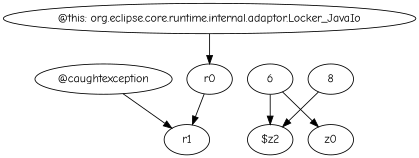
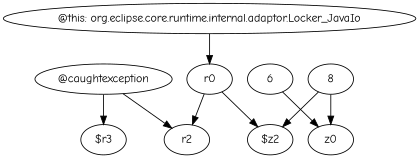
(270, 105) -> (237, 106)
none -> (331, 105)
none -> (104, 140)
(187, 140) -> (187, 140)
